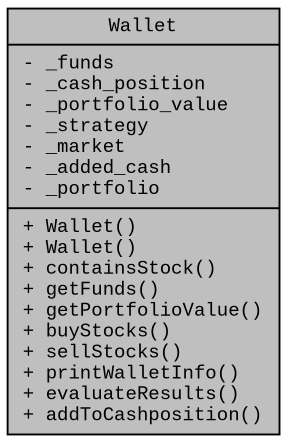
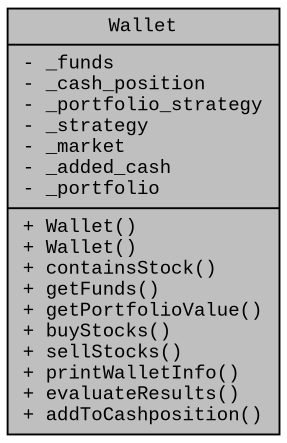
(126, 105) -> (144, 105)
